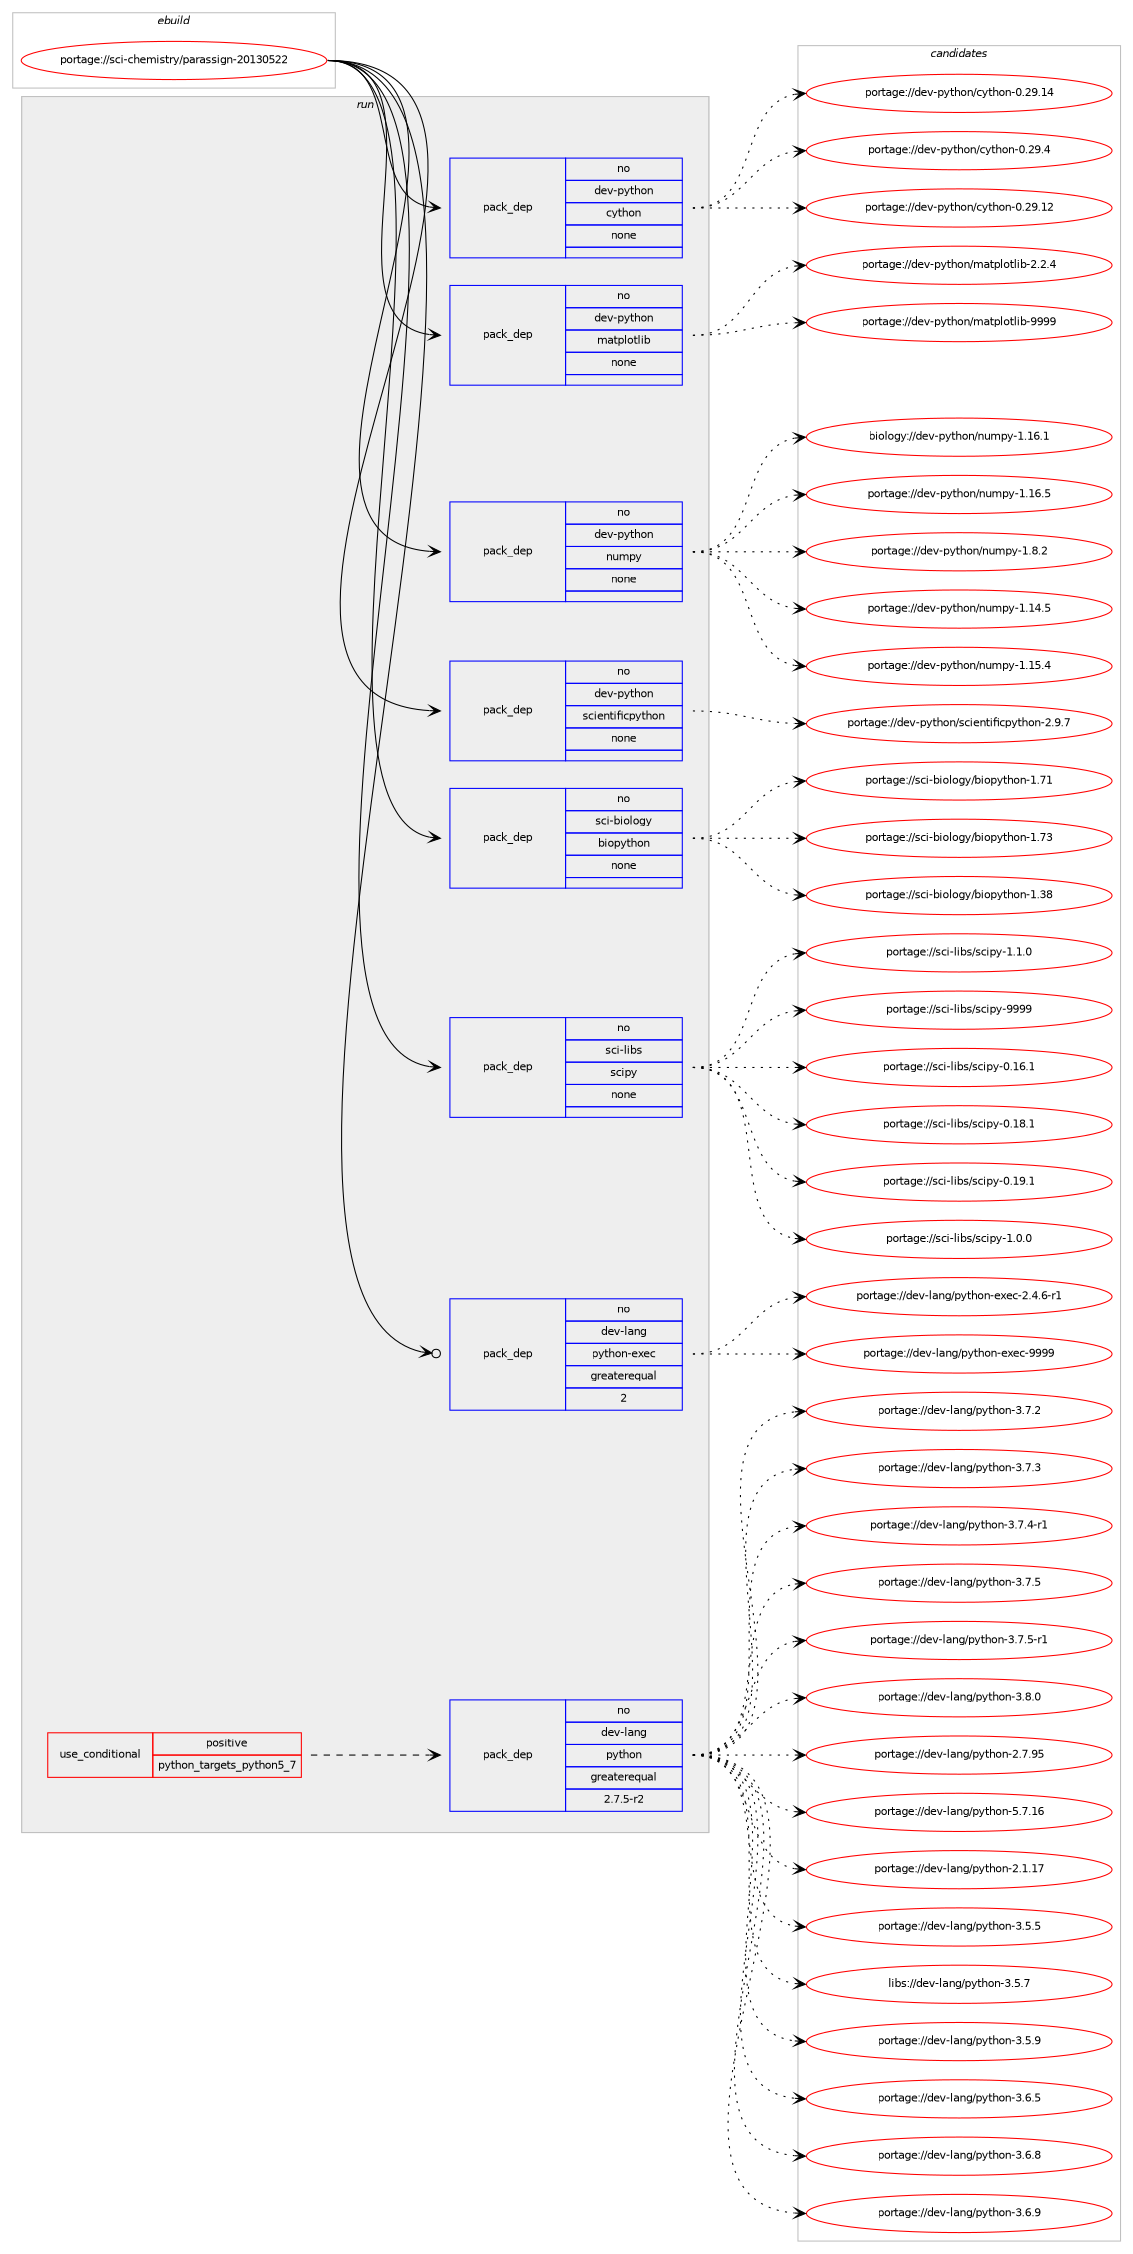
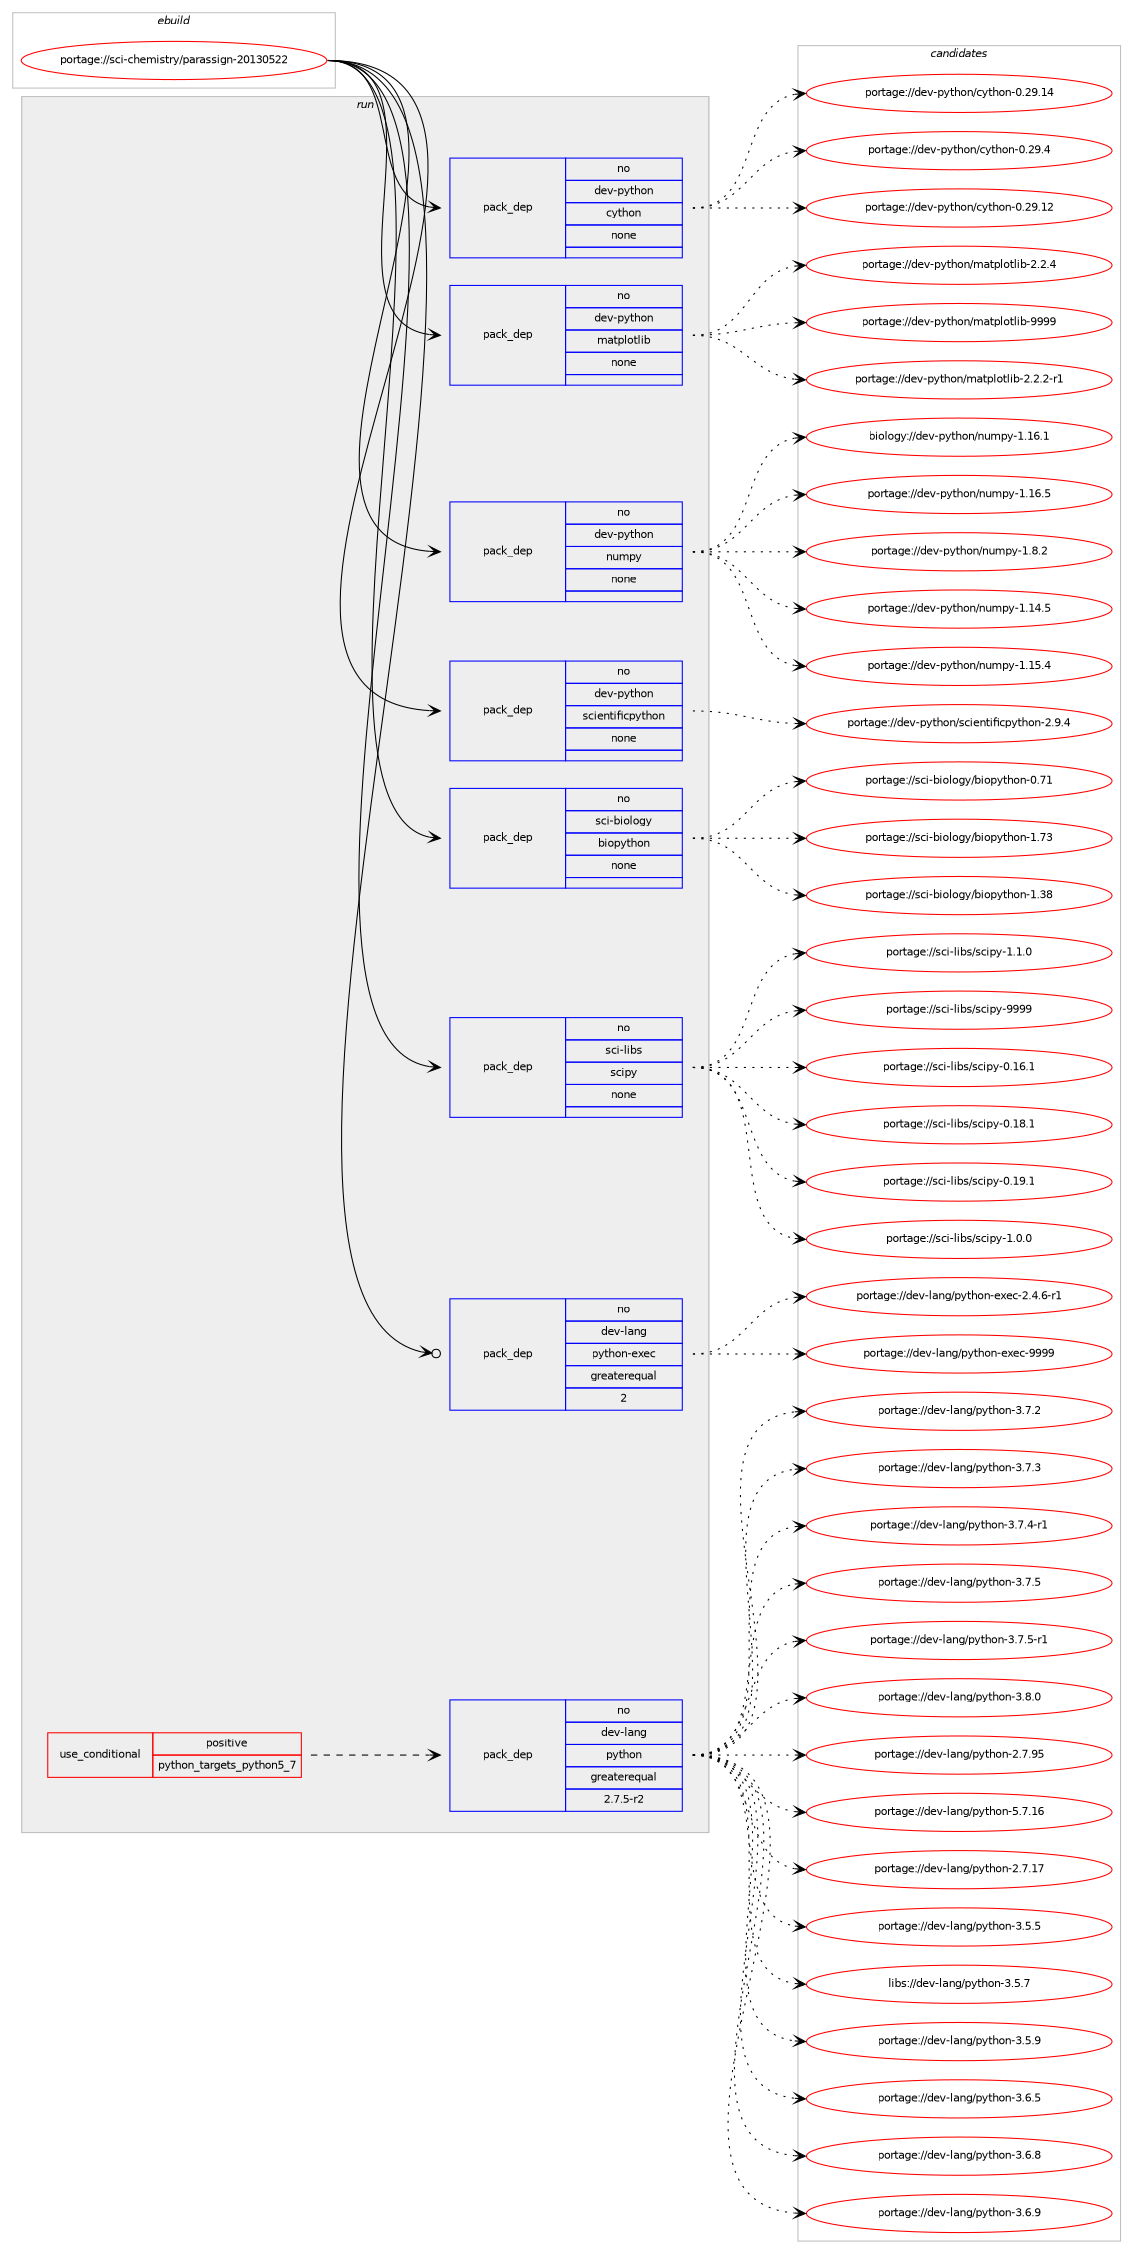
none -> (959, 380)
(959, 724) -> (959, 724)
(959, 781) -> (959, 781)
(959, 1870) -> (959, 1870)
